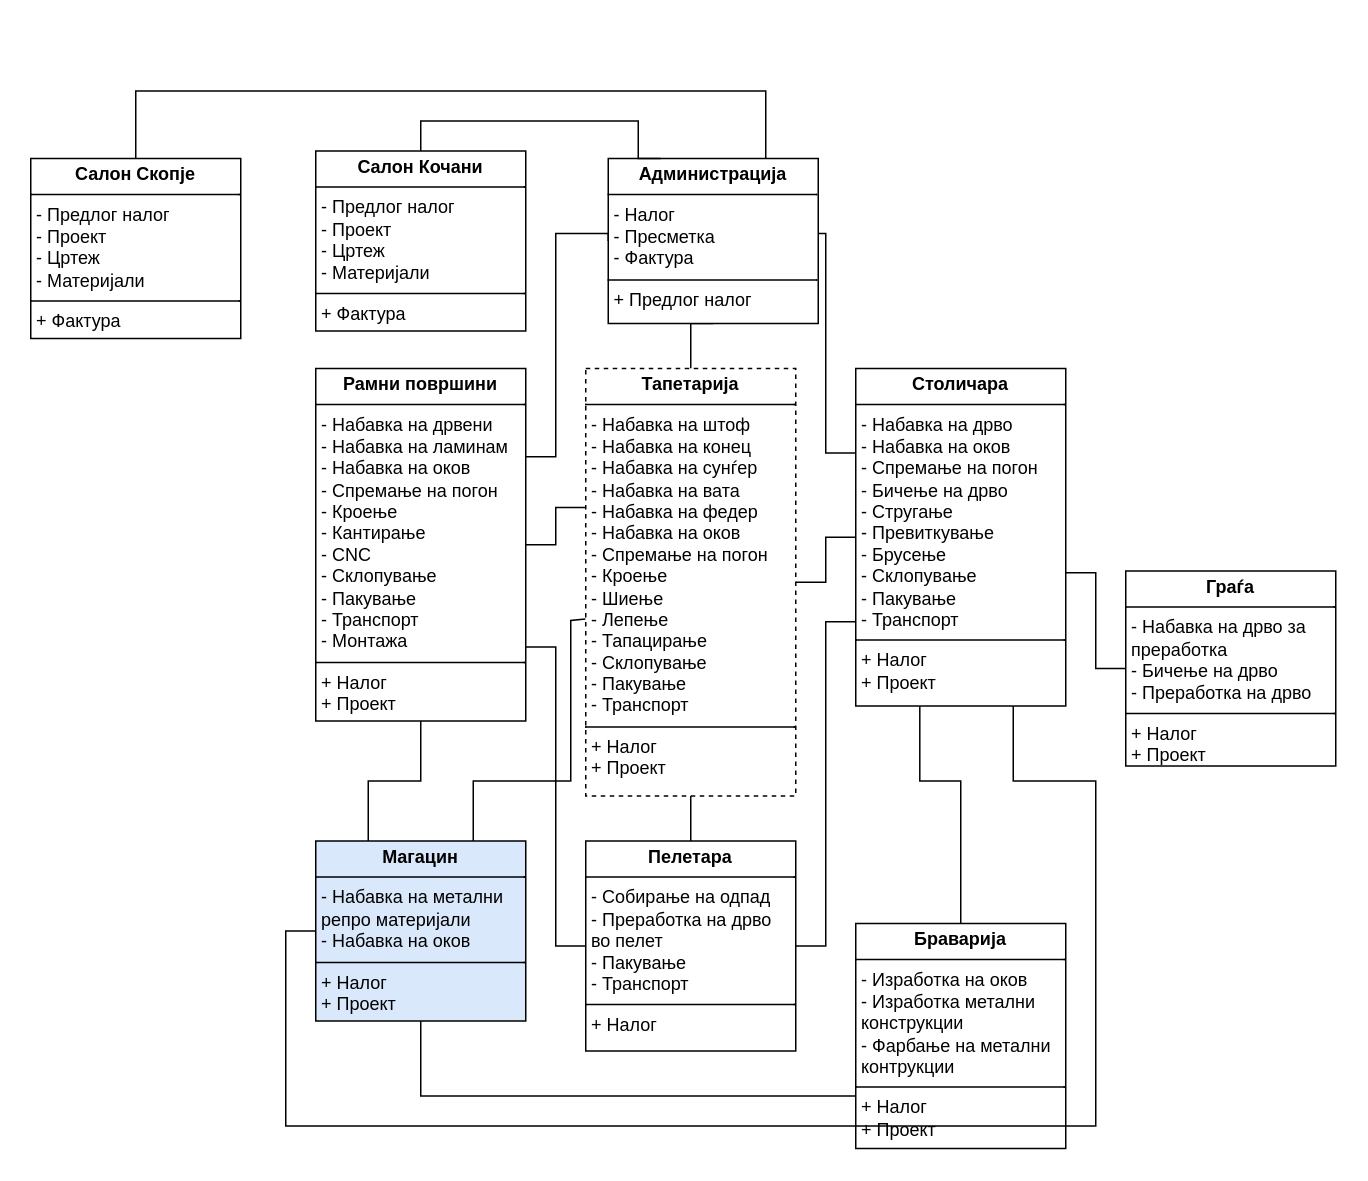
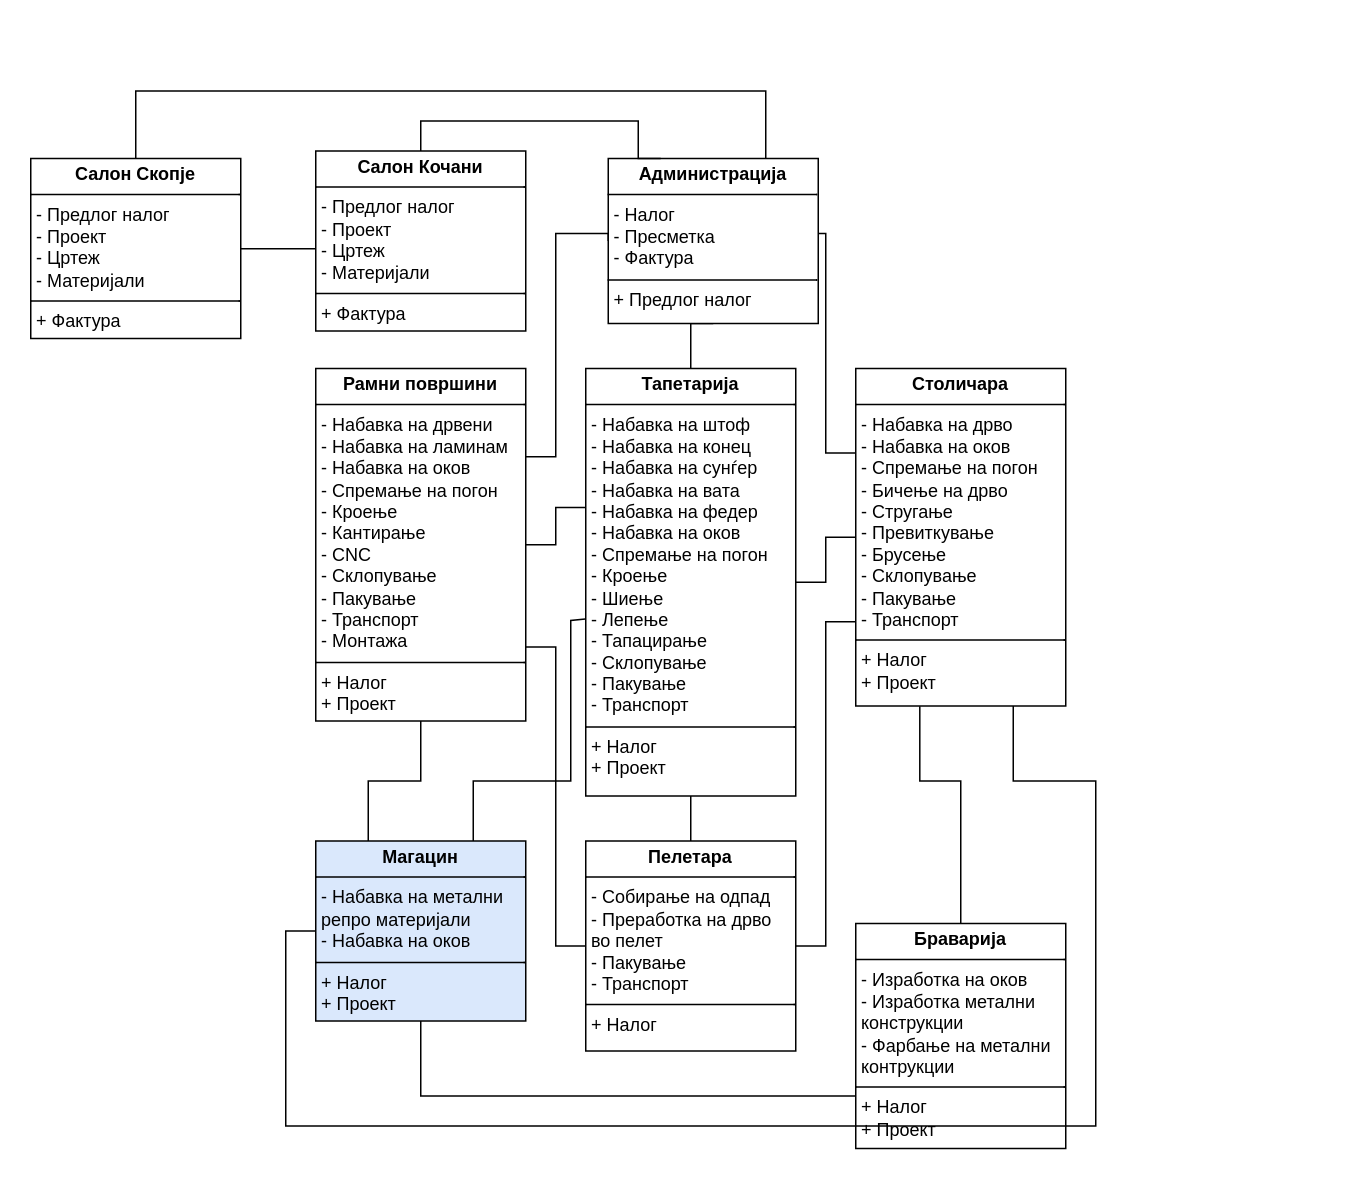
none -> (278, 249)
(691, 582) -> (691, 582)
(1096, 620) -> none
(1231, 668) -> none
